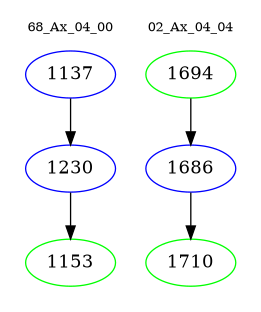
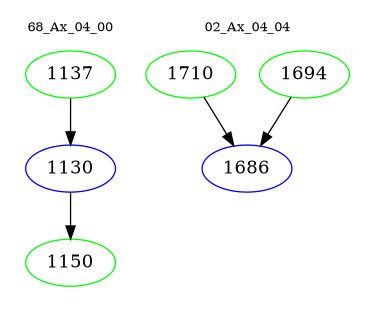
(71, 74) -> (71, 74)
(71, 169) -> (71, 169)
(191, 209) -> (215, 116)
(71, 263) -> (71, 263)
